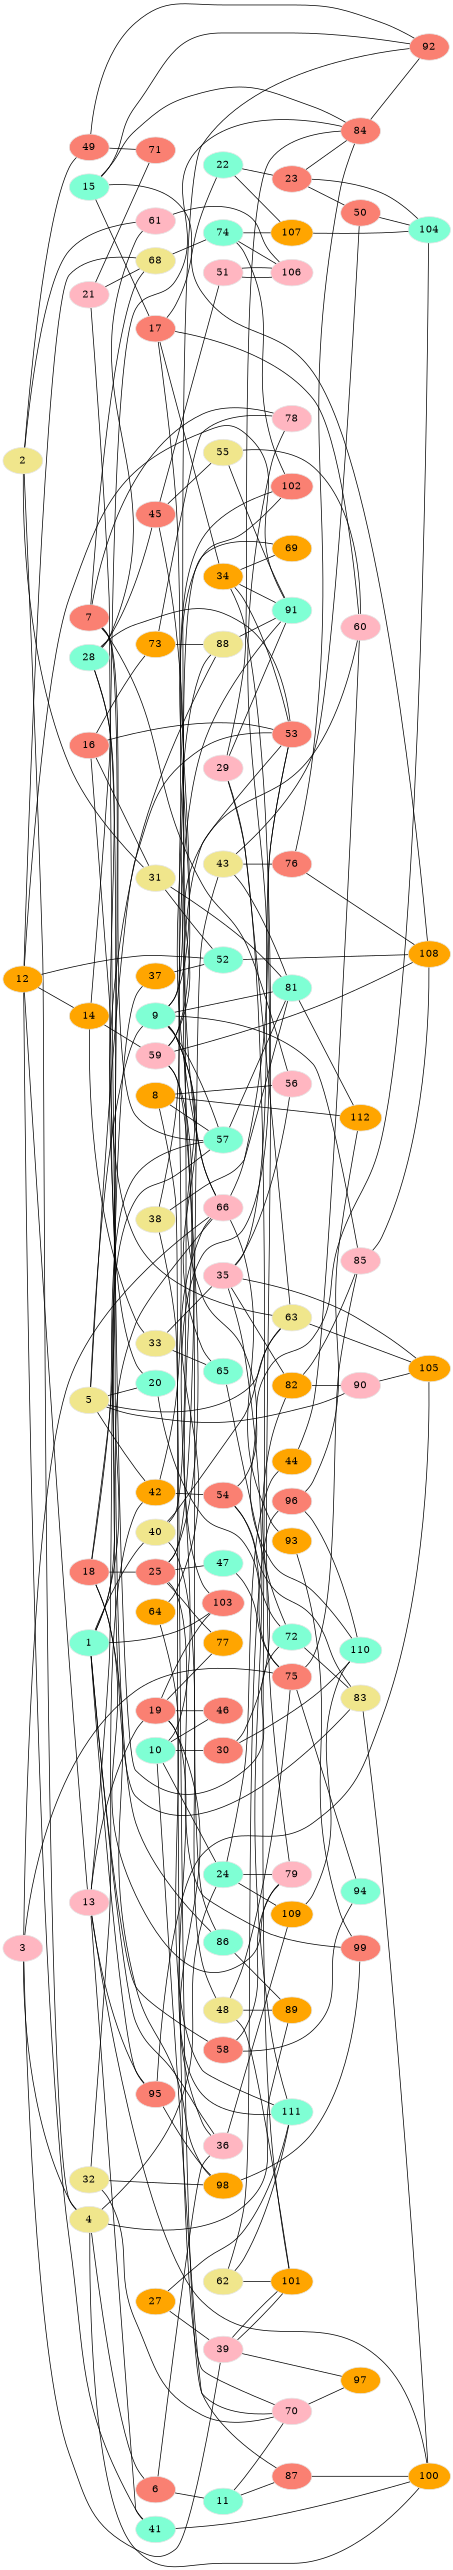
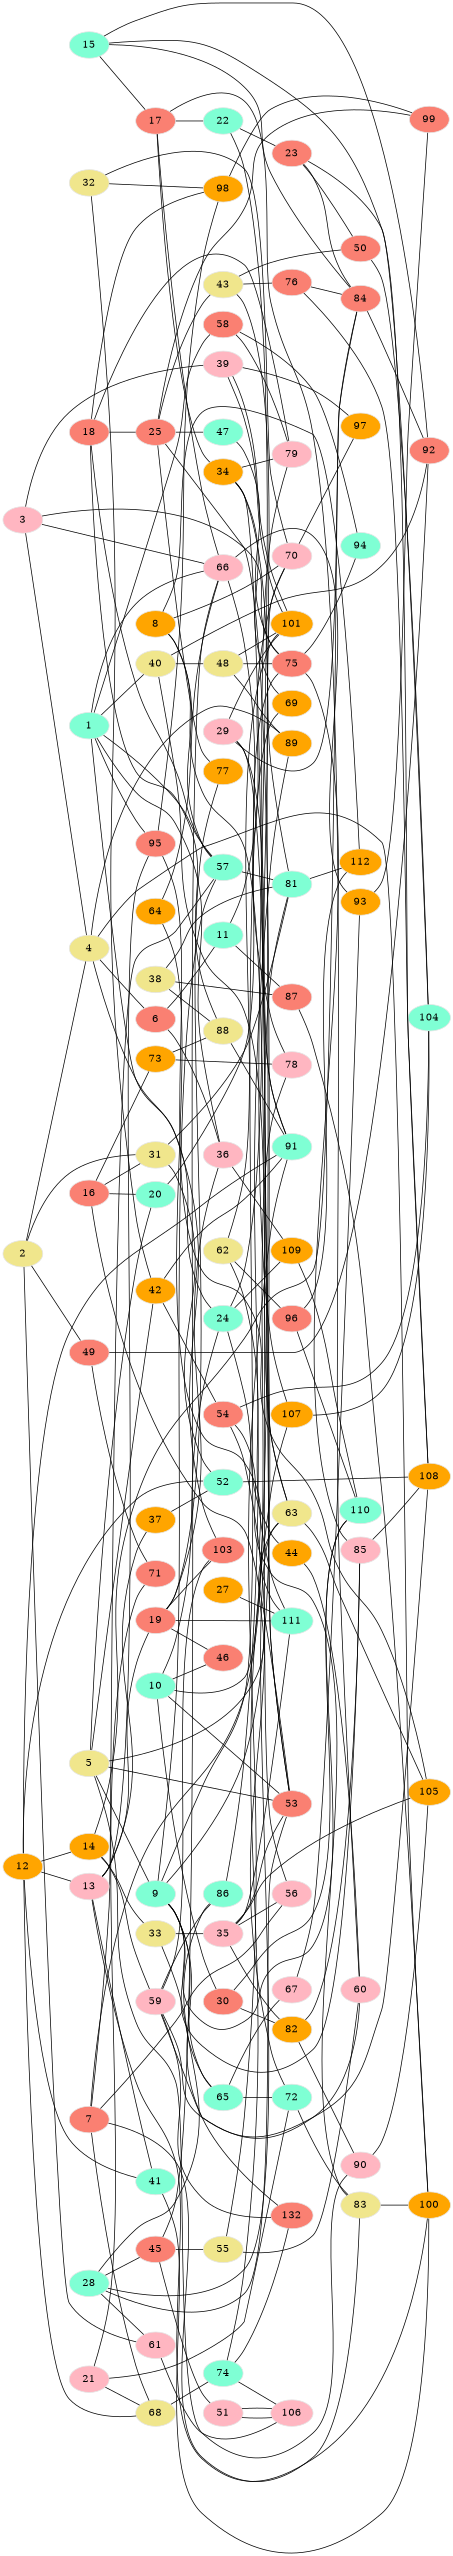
(292, 487) -> (292, 2215)
none -> (292, 1990)
(188, 2325) -> none
